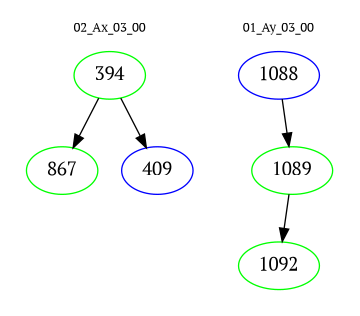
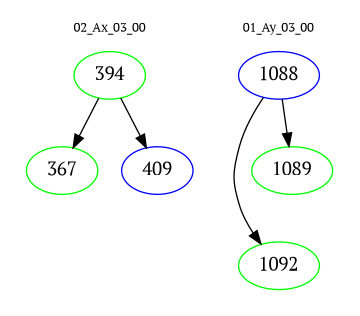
(62, 171) -> (62, 171)
(287, 211) -> (235, 164)
